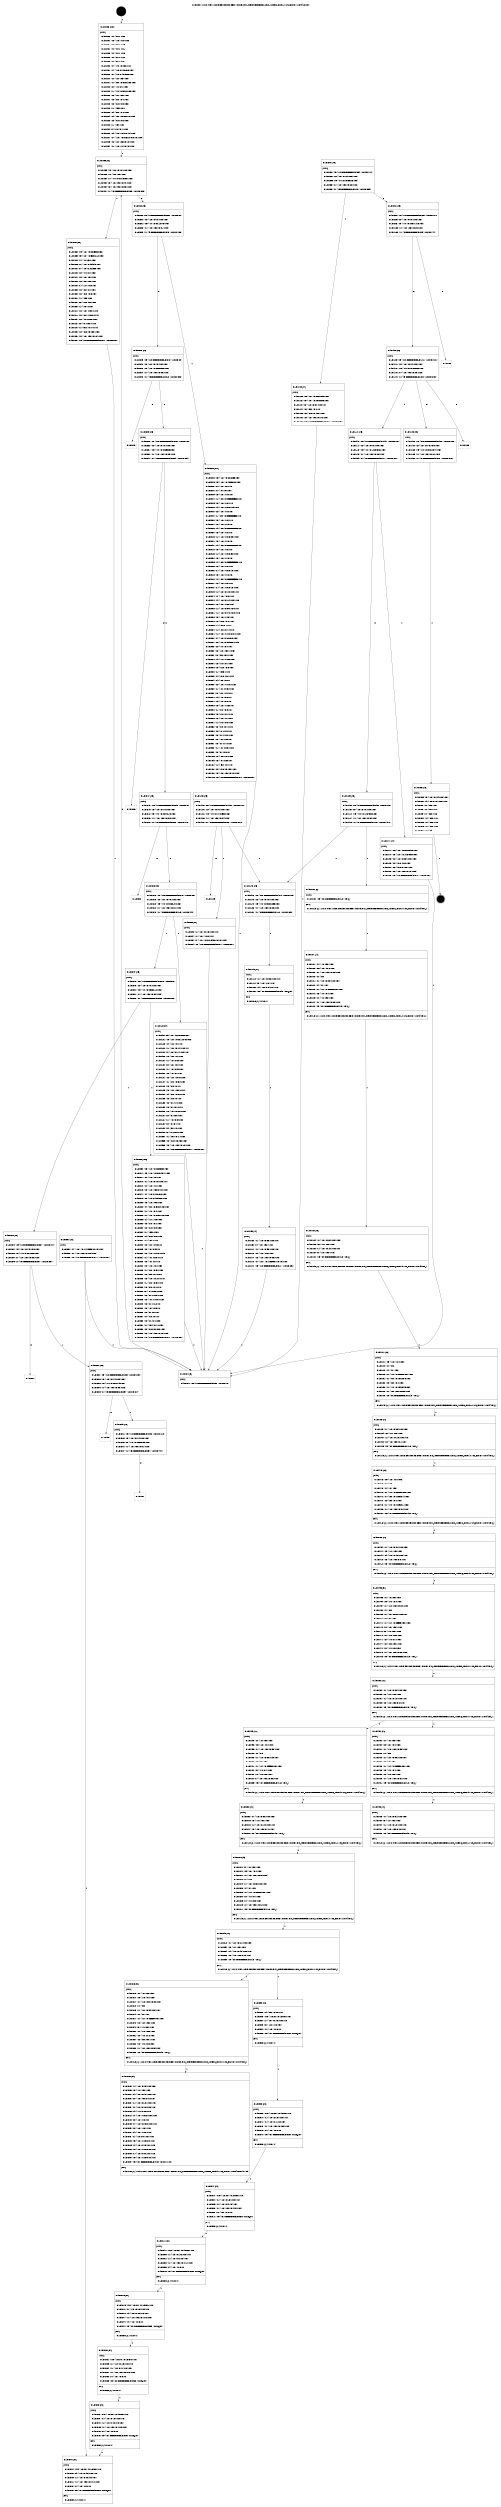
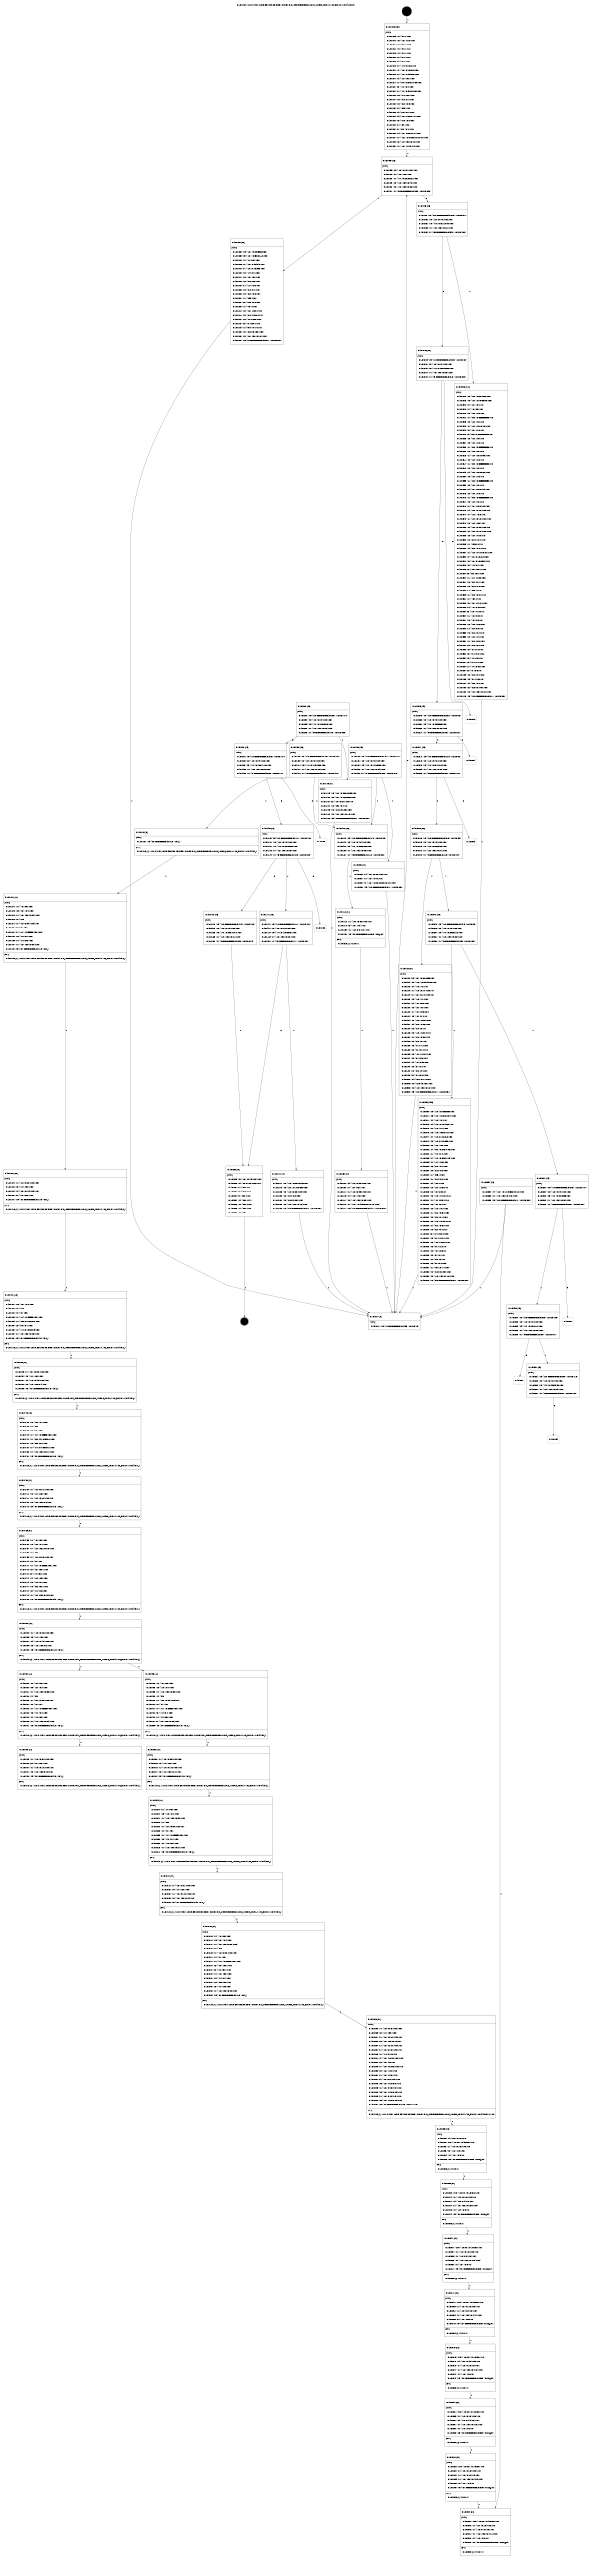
(371, 627) -> (266, 1055)
(210, 899) -> none
(277, 1985) -> (451, 2121)
